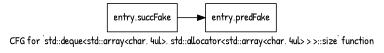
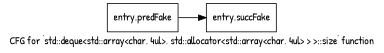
(187, 18) -> (188, 18)
